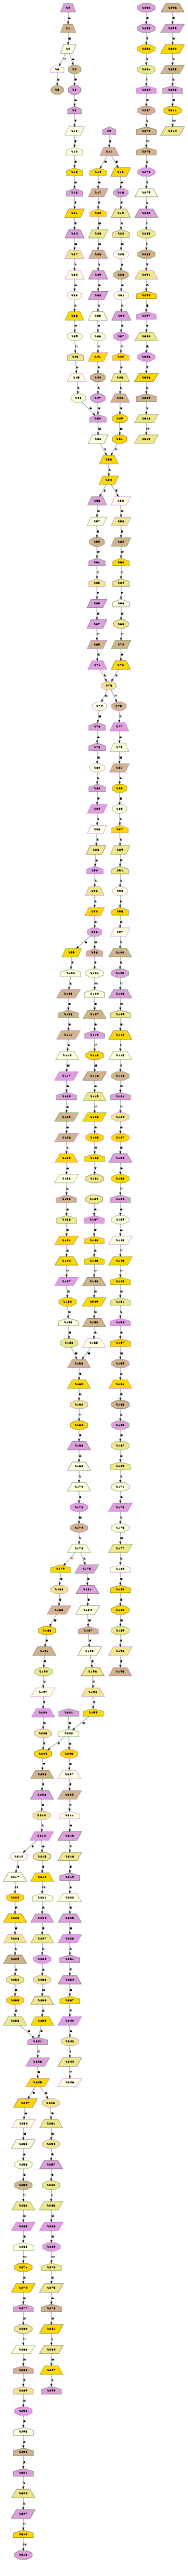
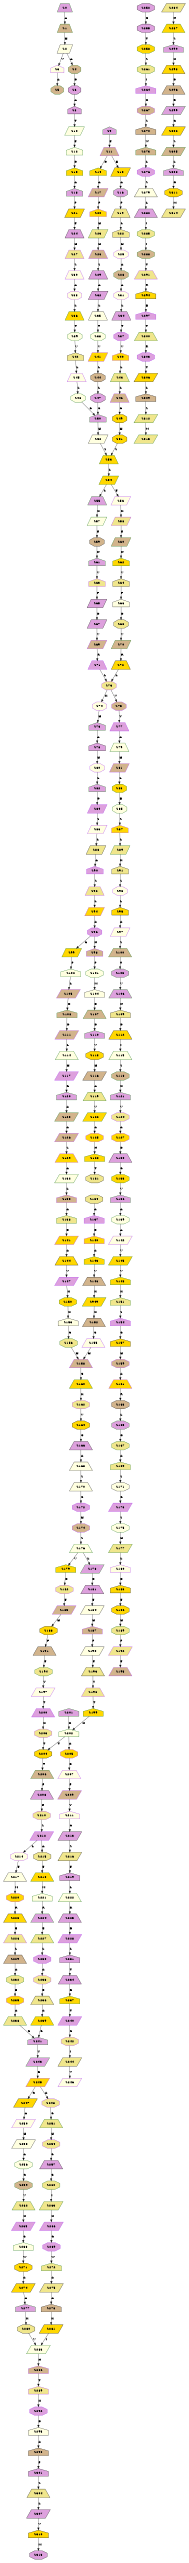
none -> (173, 69)
(44, 1990) -> (43, 1990)
(51, 2338) -> (45, 2338)
